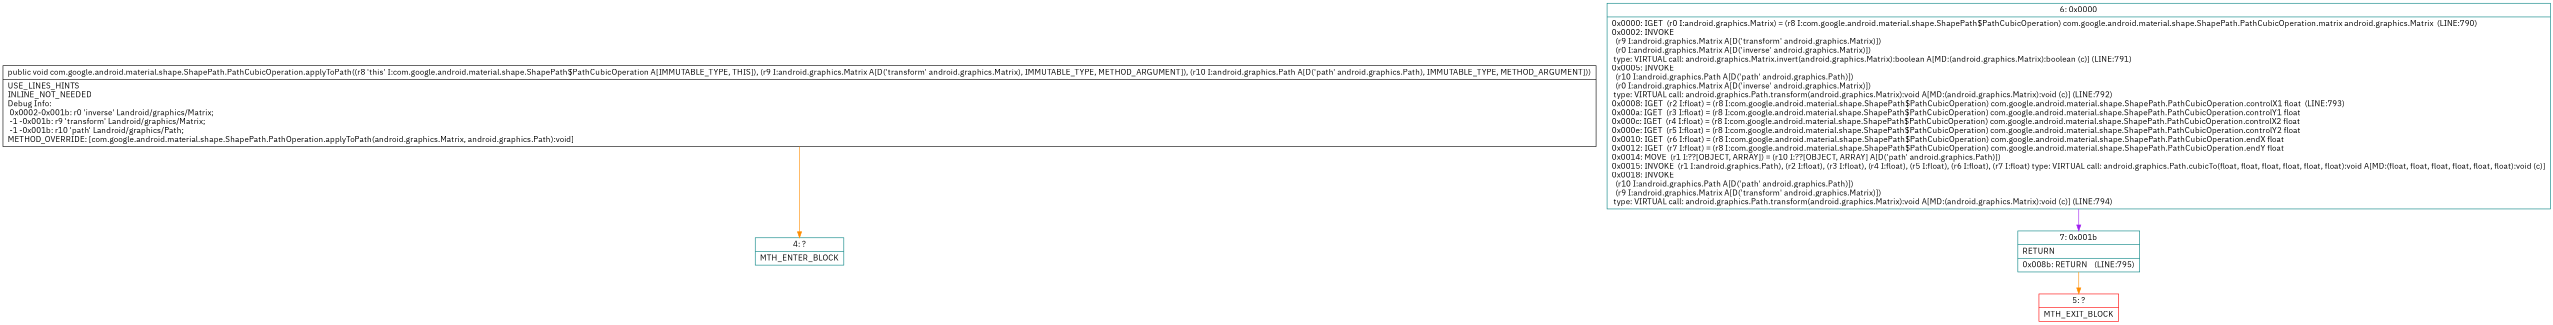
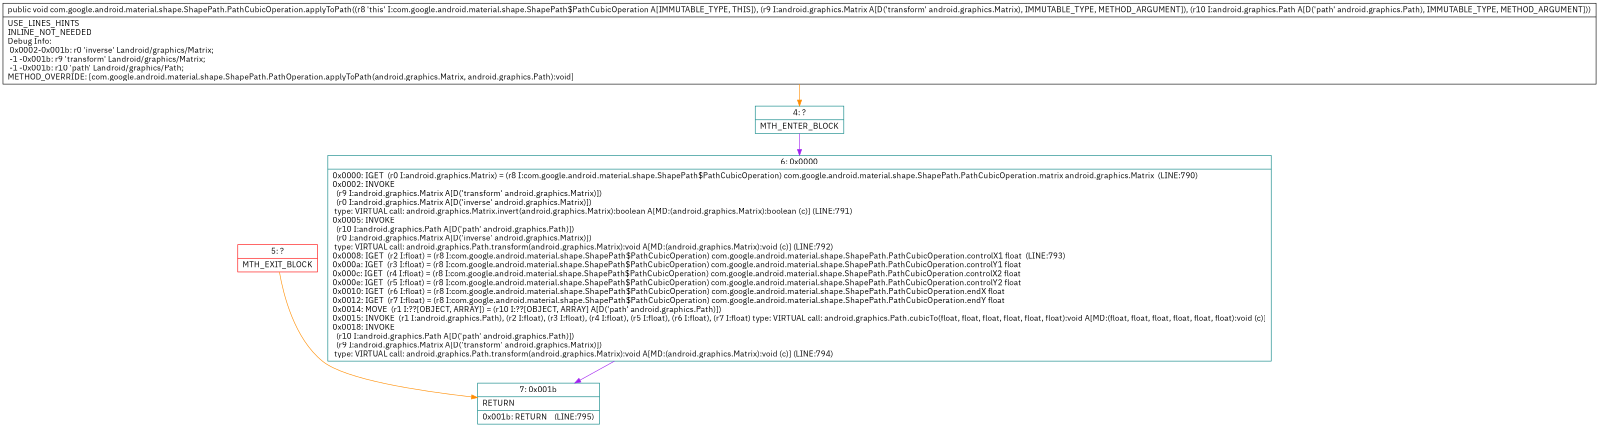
none -> (800, 142)
(2079, 265) -> (539, 417)
(2079, 280) -> (346, 373)
